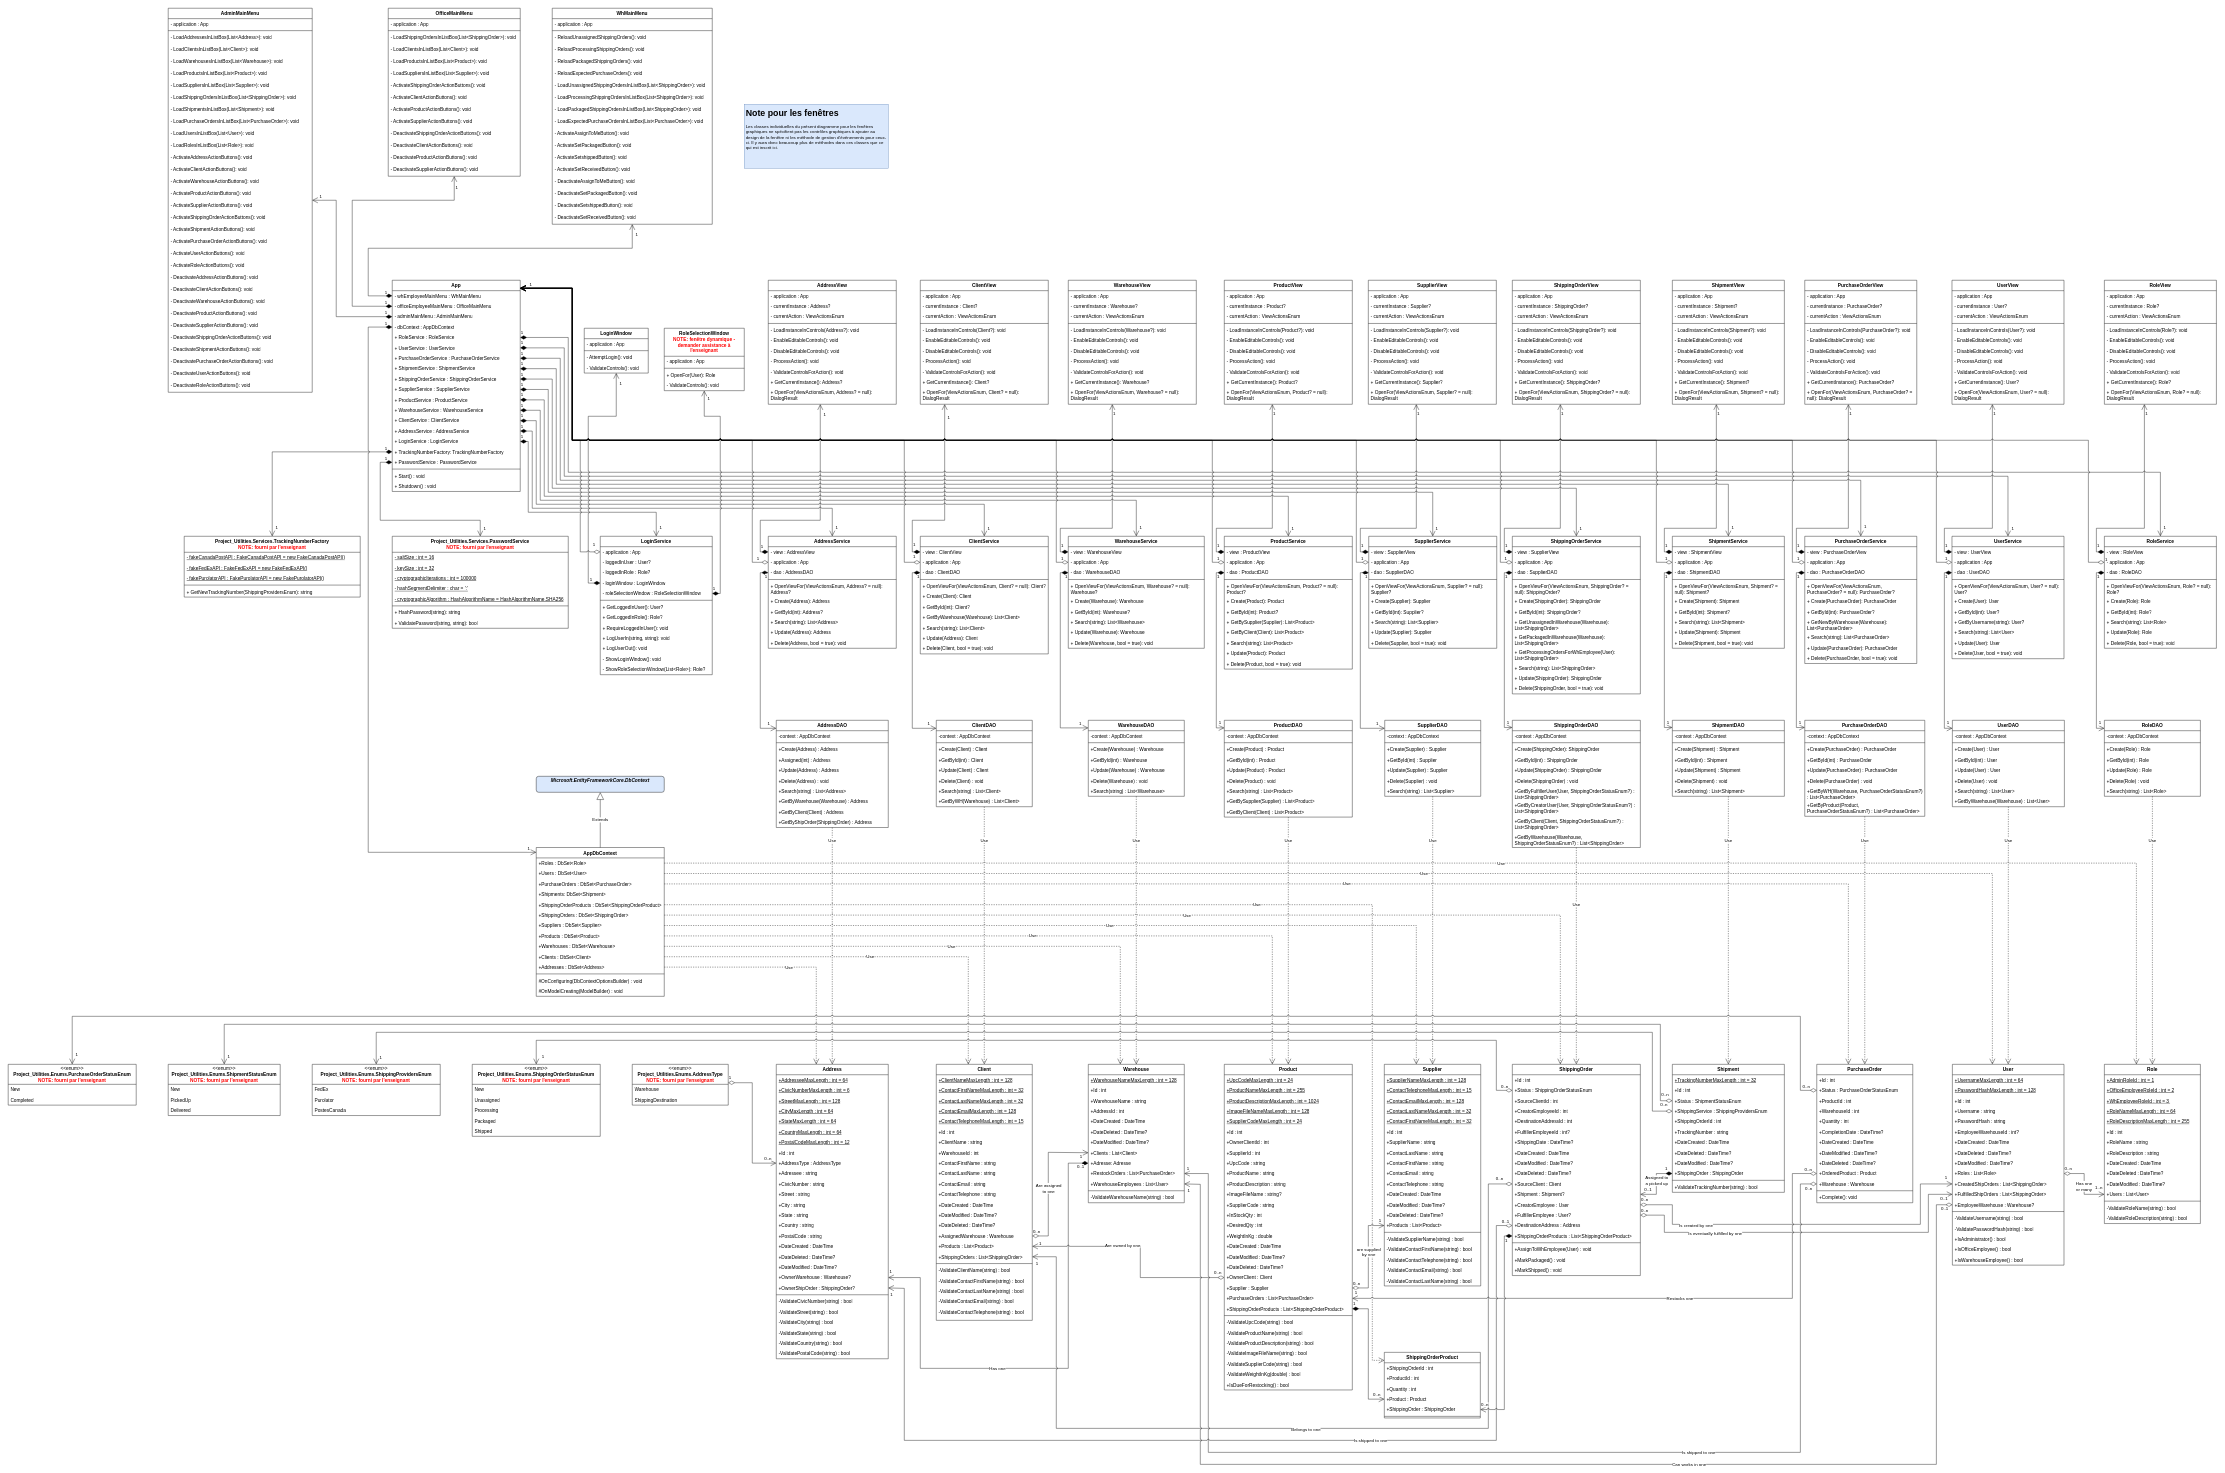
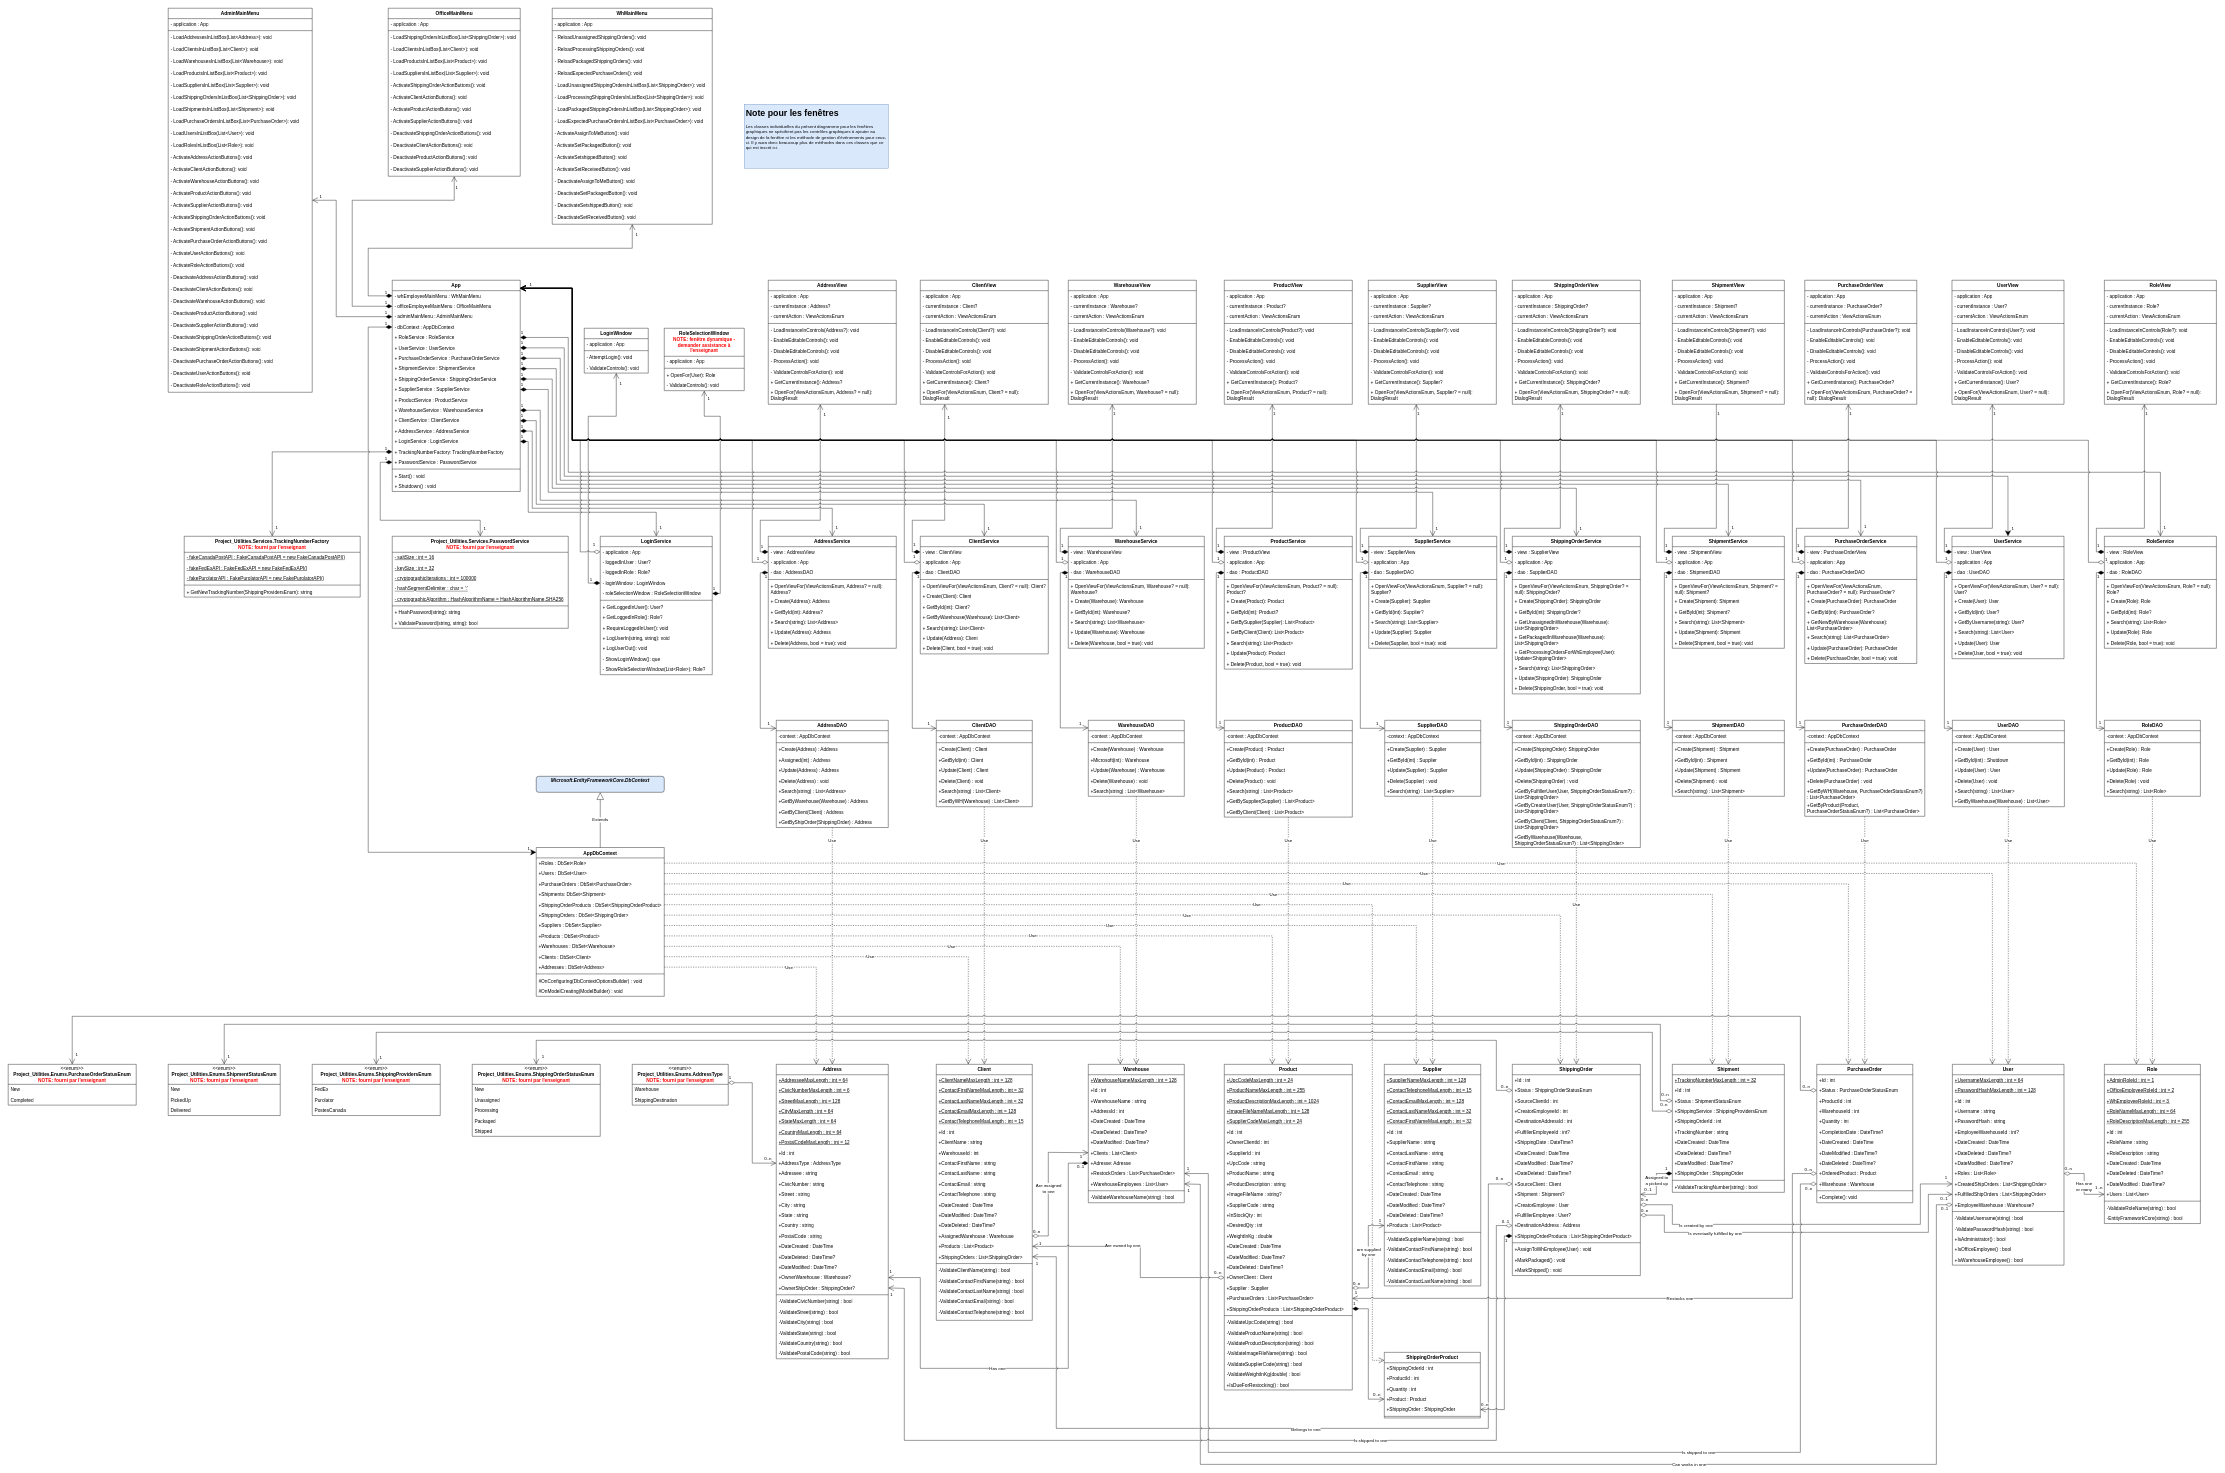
(1716, 409) -> (1716, 409)
(2008, 532) -> (2008, 530)
(1288, 533) -> none
(1577, 656) -> (1577, 656)
(632, 659) -> (632, 659)
(1122, 760) -> (1124, 760)
(1979, 760) -> (1984, 760)
(532, 852) -> (530, 852)
none -> (1712, 912)
(2153, 1222) -> (2150, 1219)
